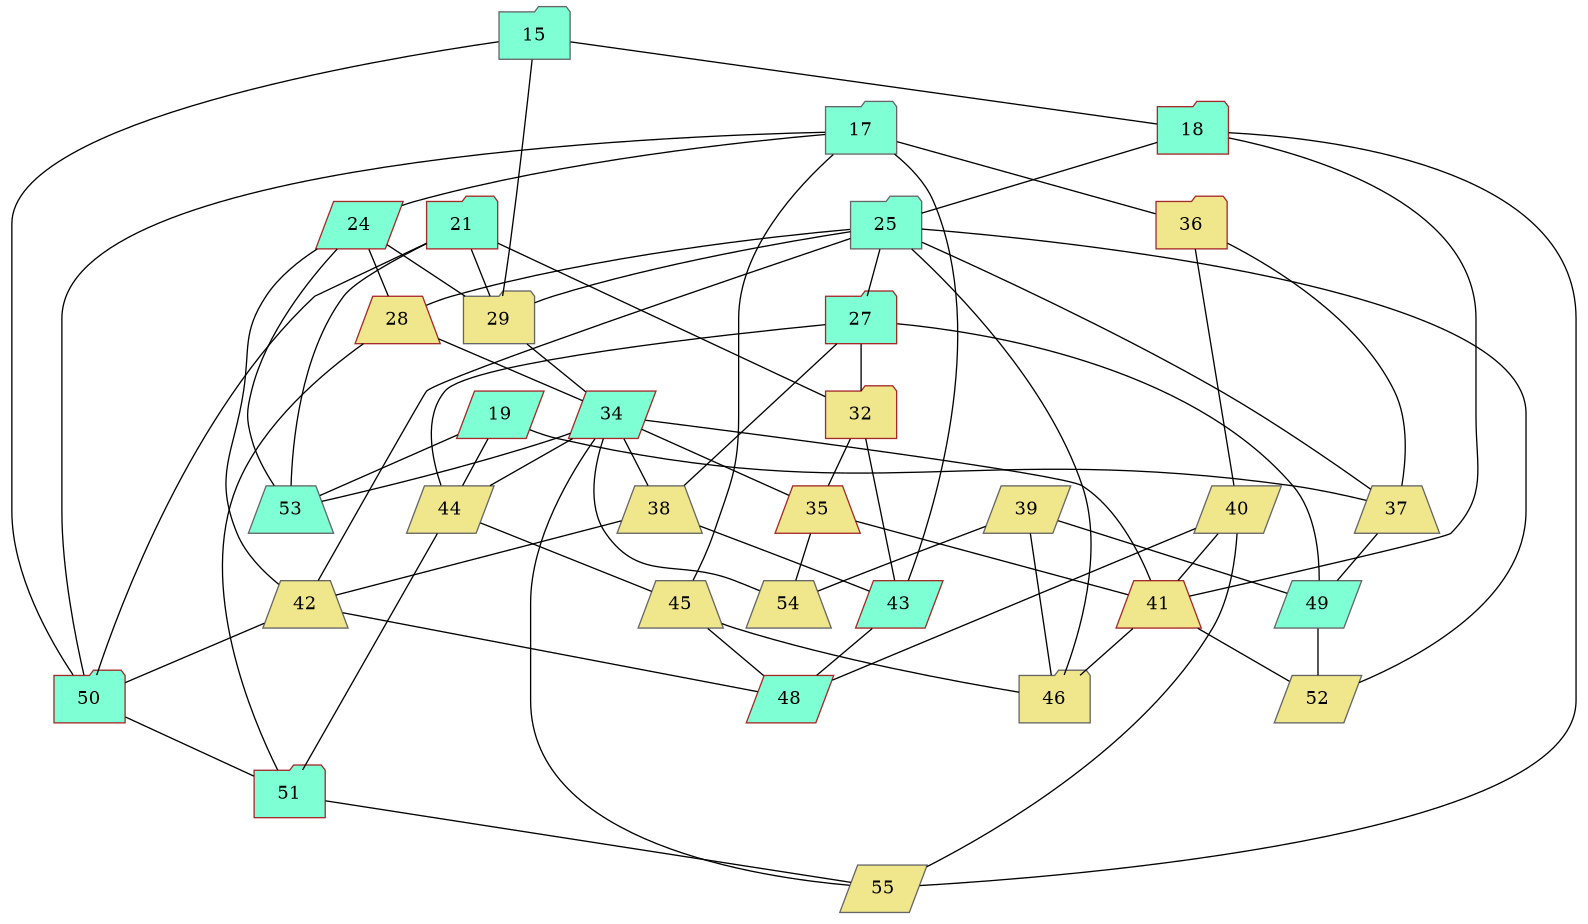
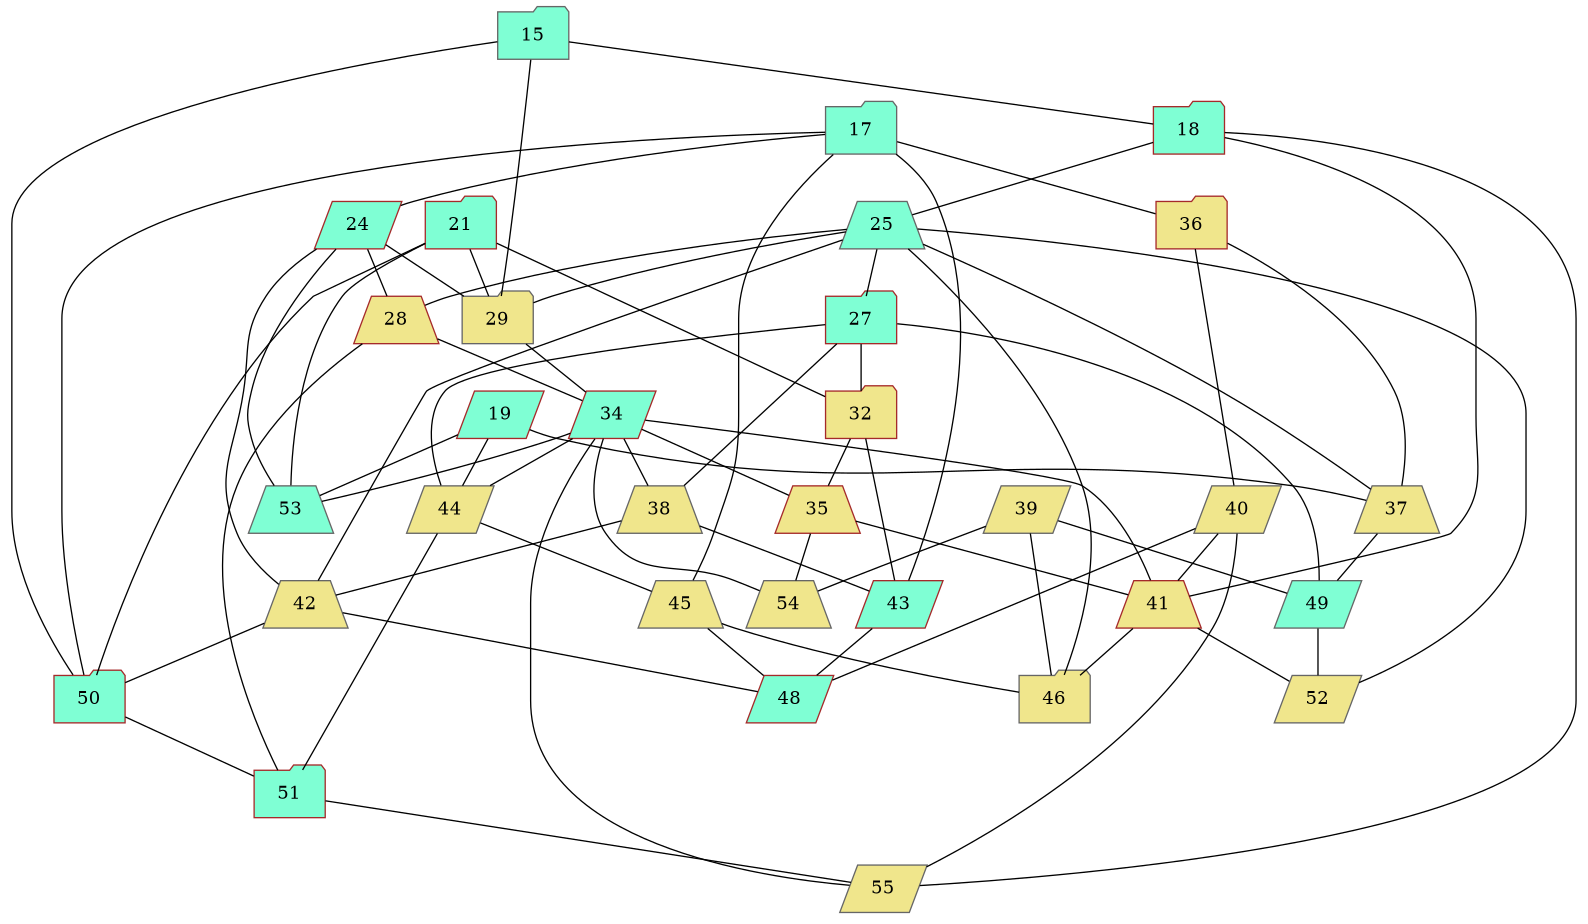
(886, 225) -> (882, 225)
